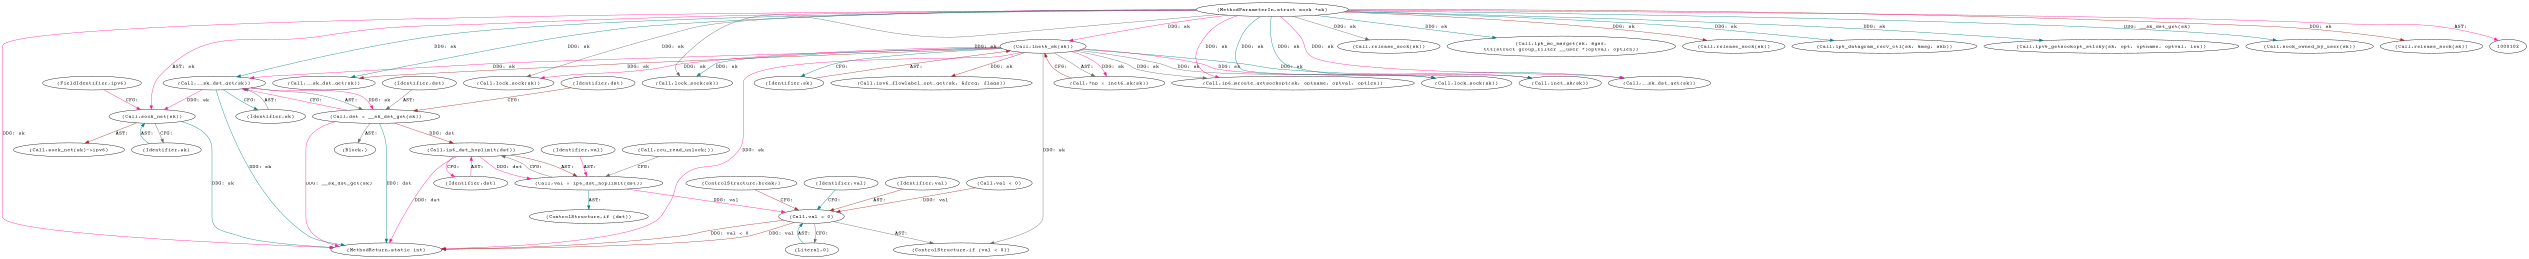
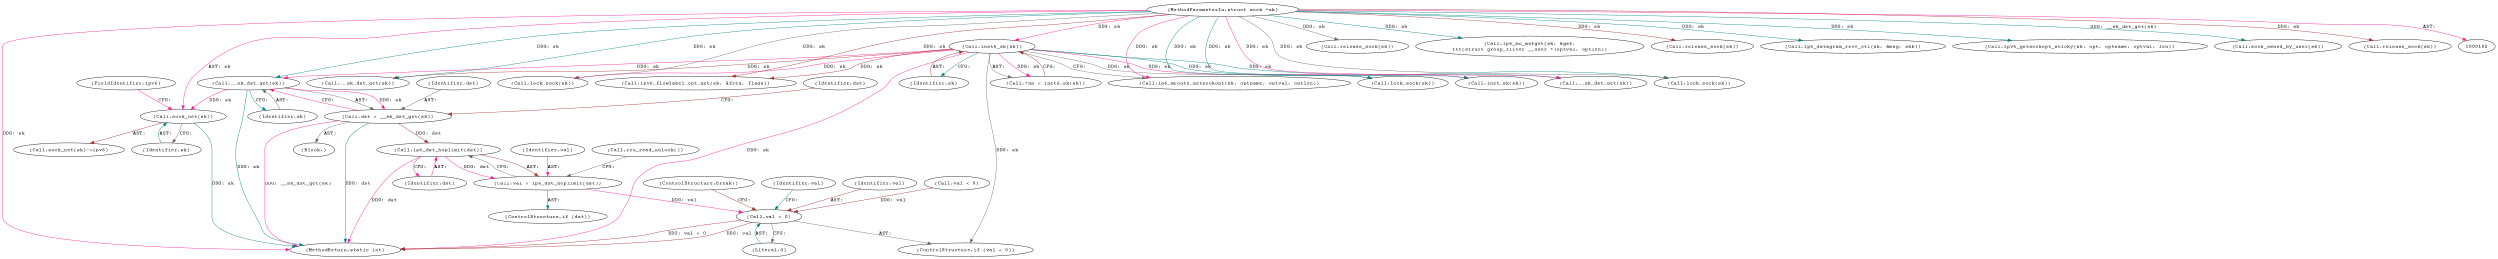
none -> (951, 32)
(1148, 66) -> (1081, 66)
